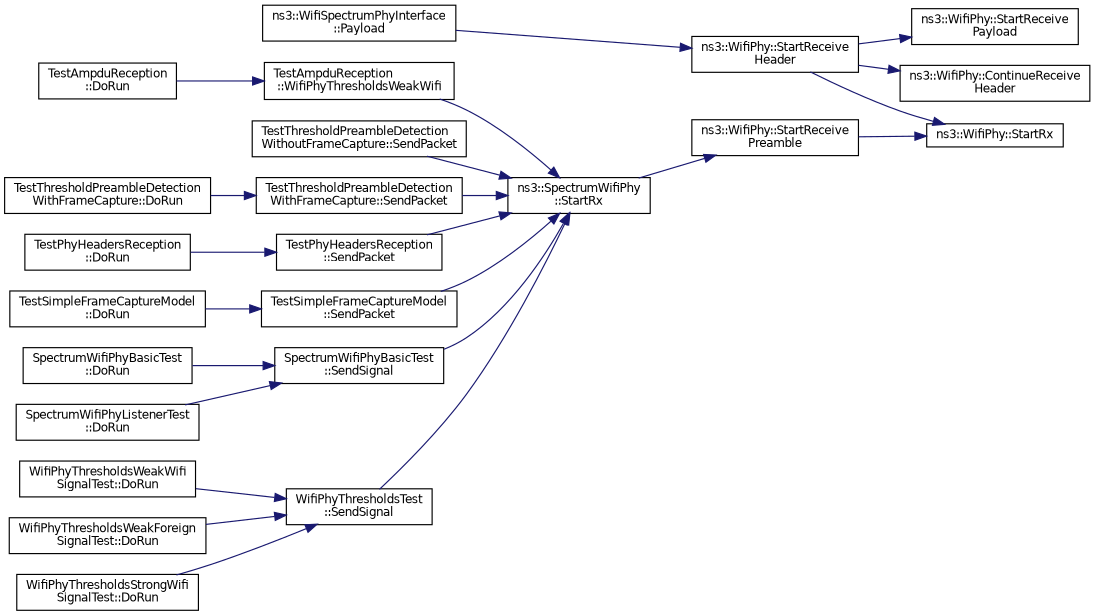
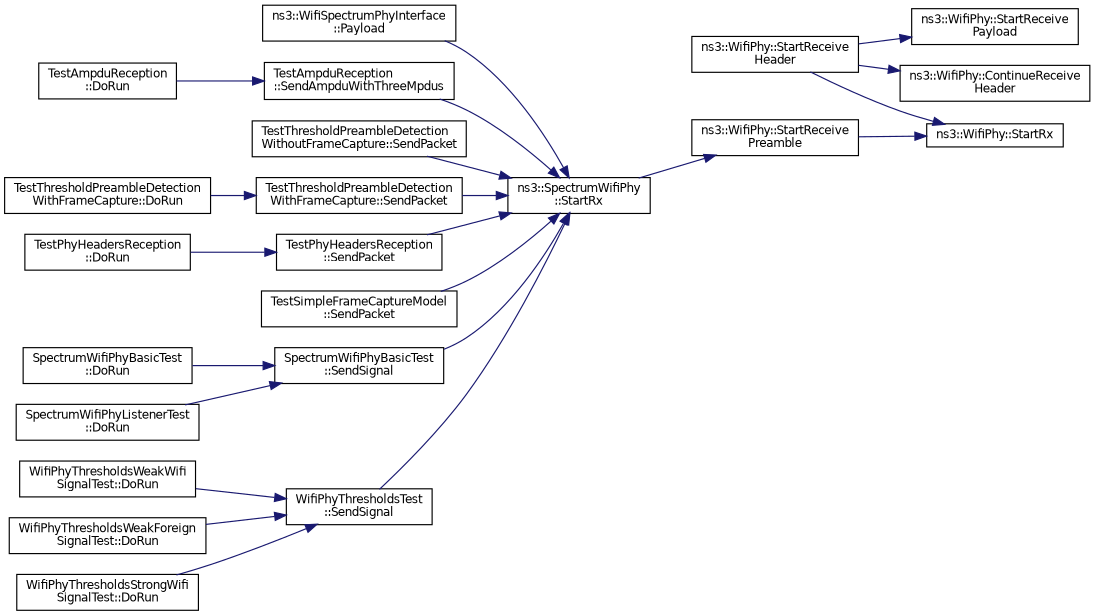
(568, 39) -> (513, 95)
(359, 81) -> (359, 81)
(108, 309) -> none
